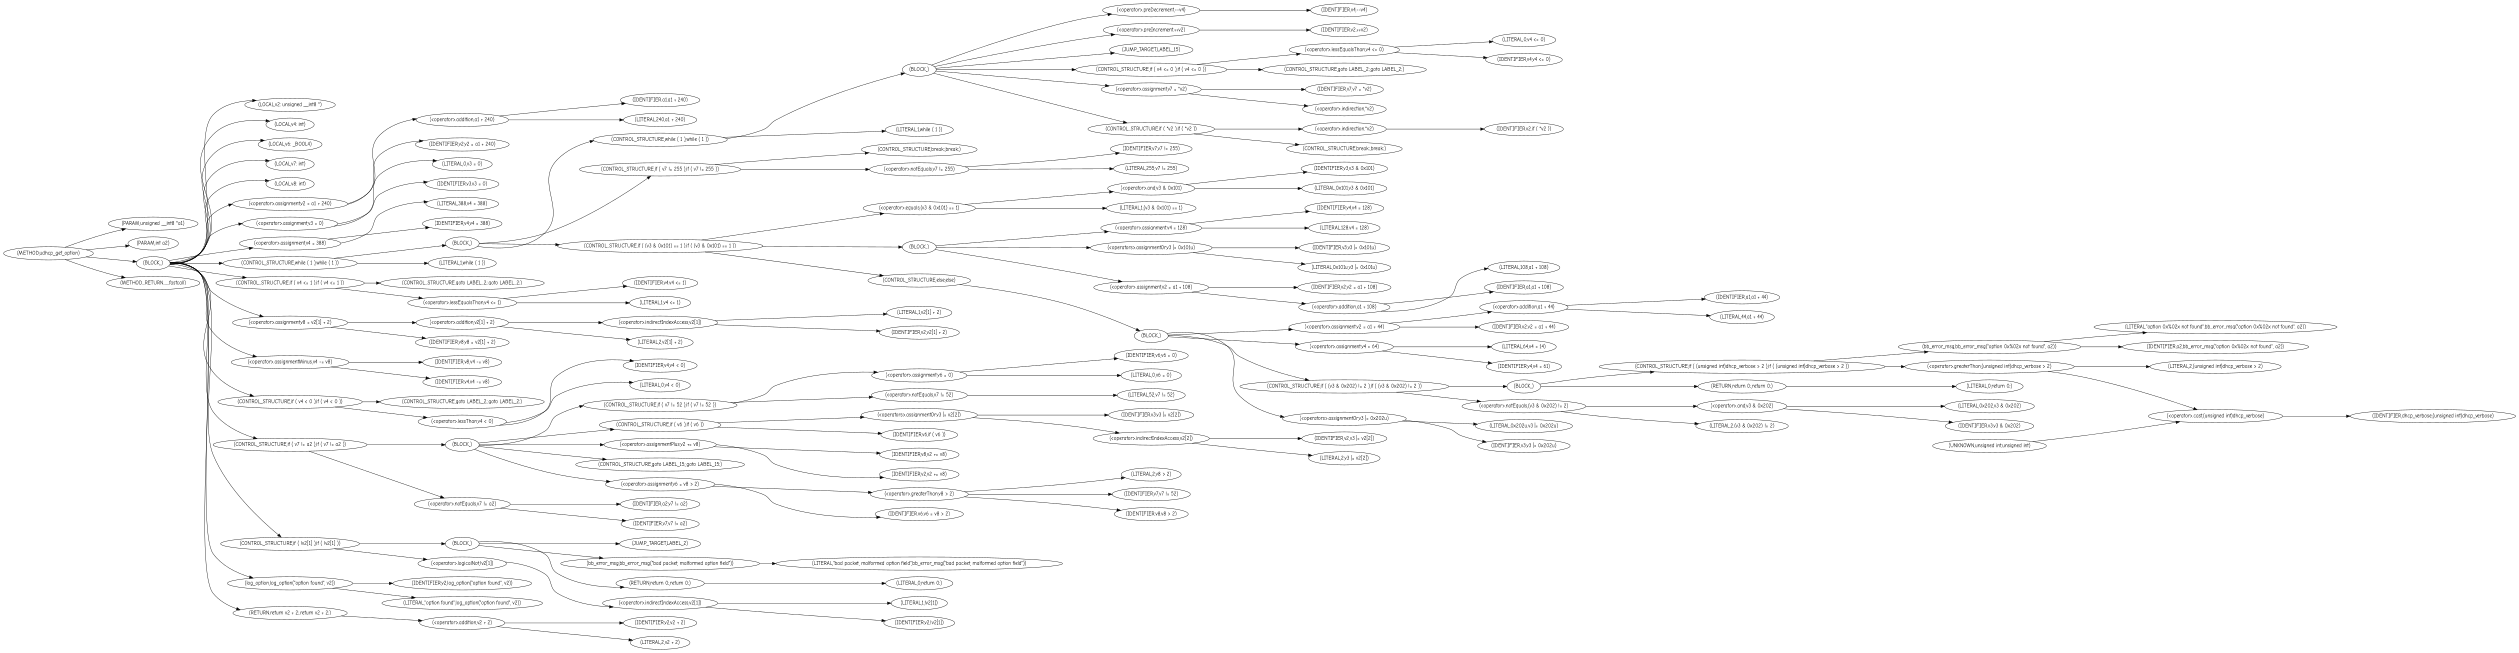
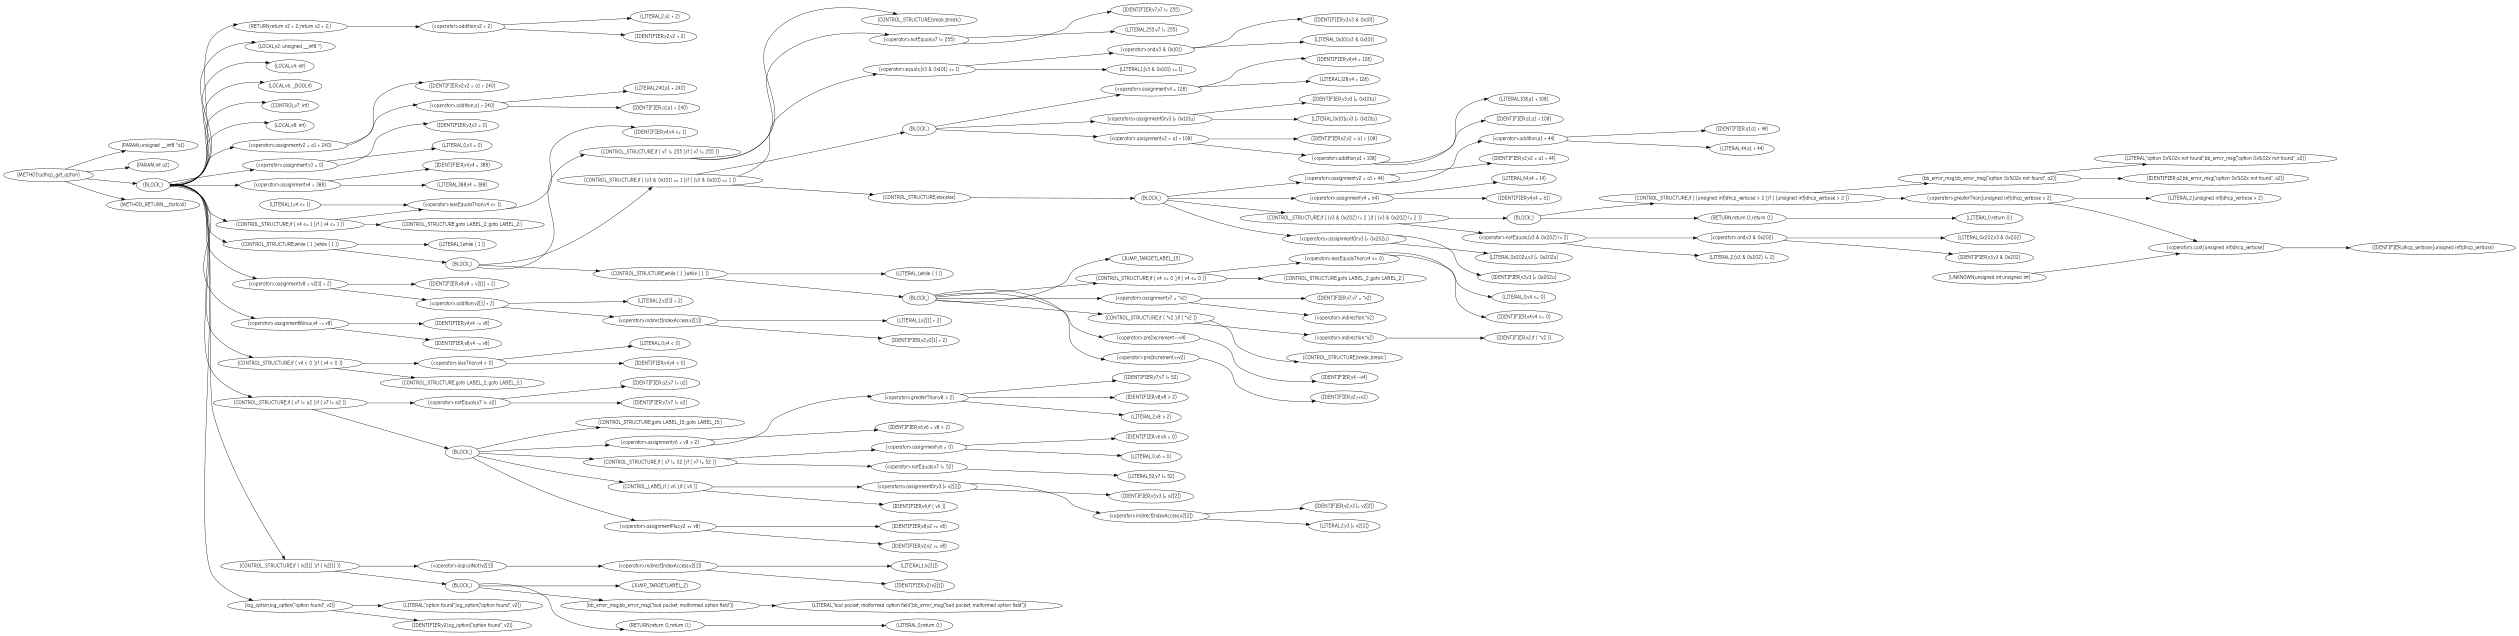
(290, 164) -> (290, 106)
(571, 303) -> (362, 205)
(660, 425) -> (660, 487)
